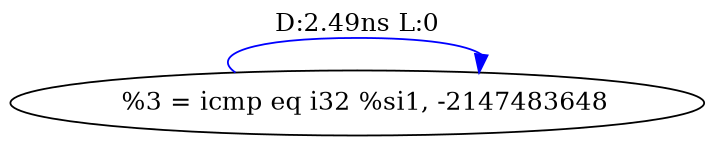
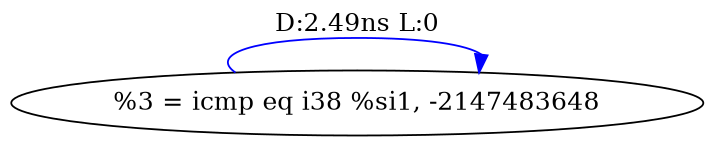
(357, 103) -> (357, 103)
